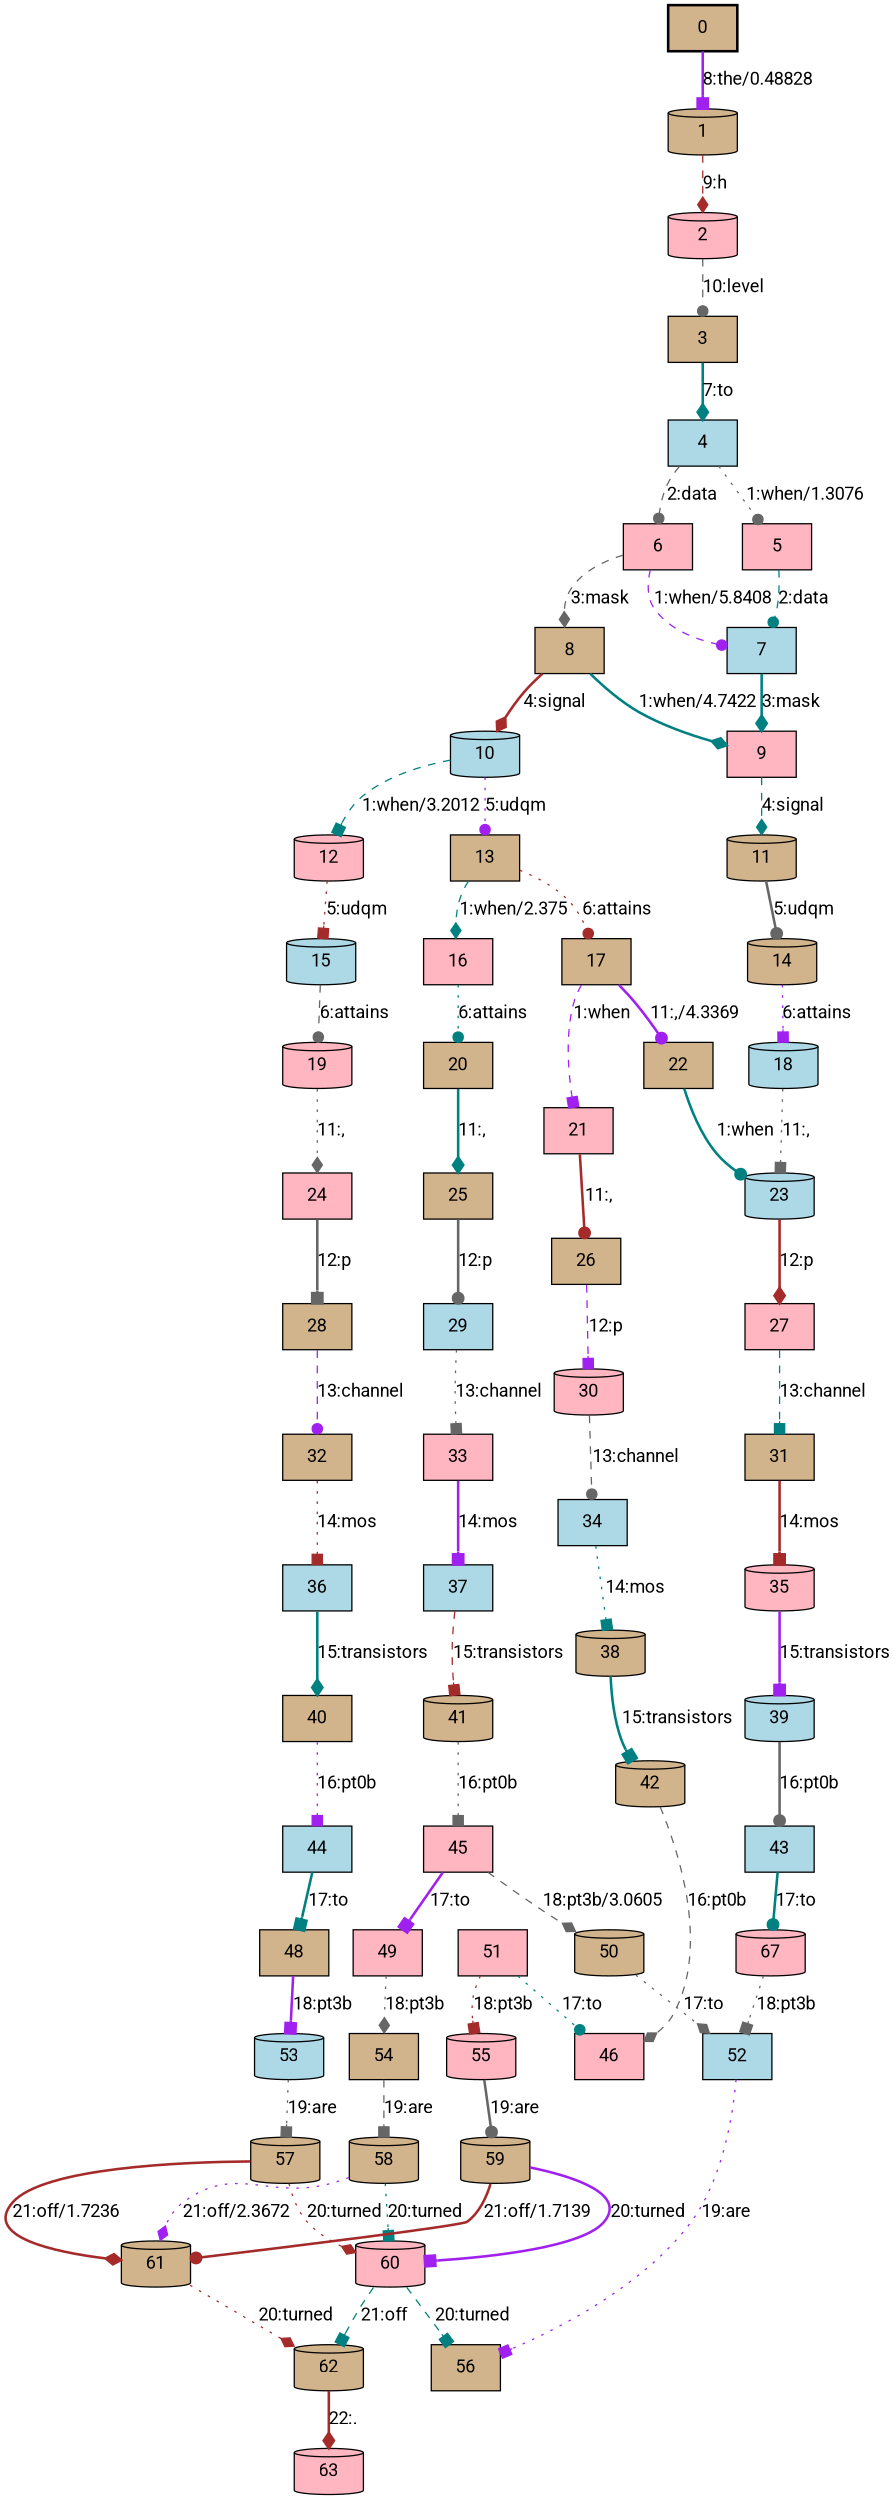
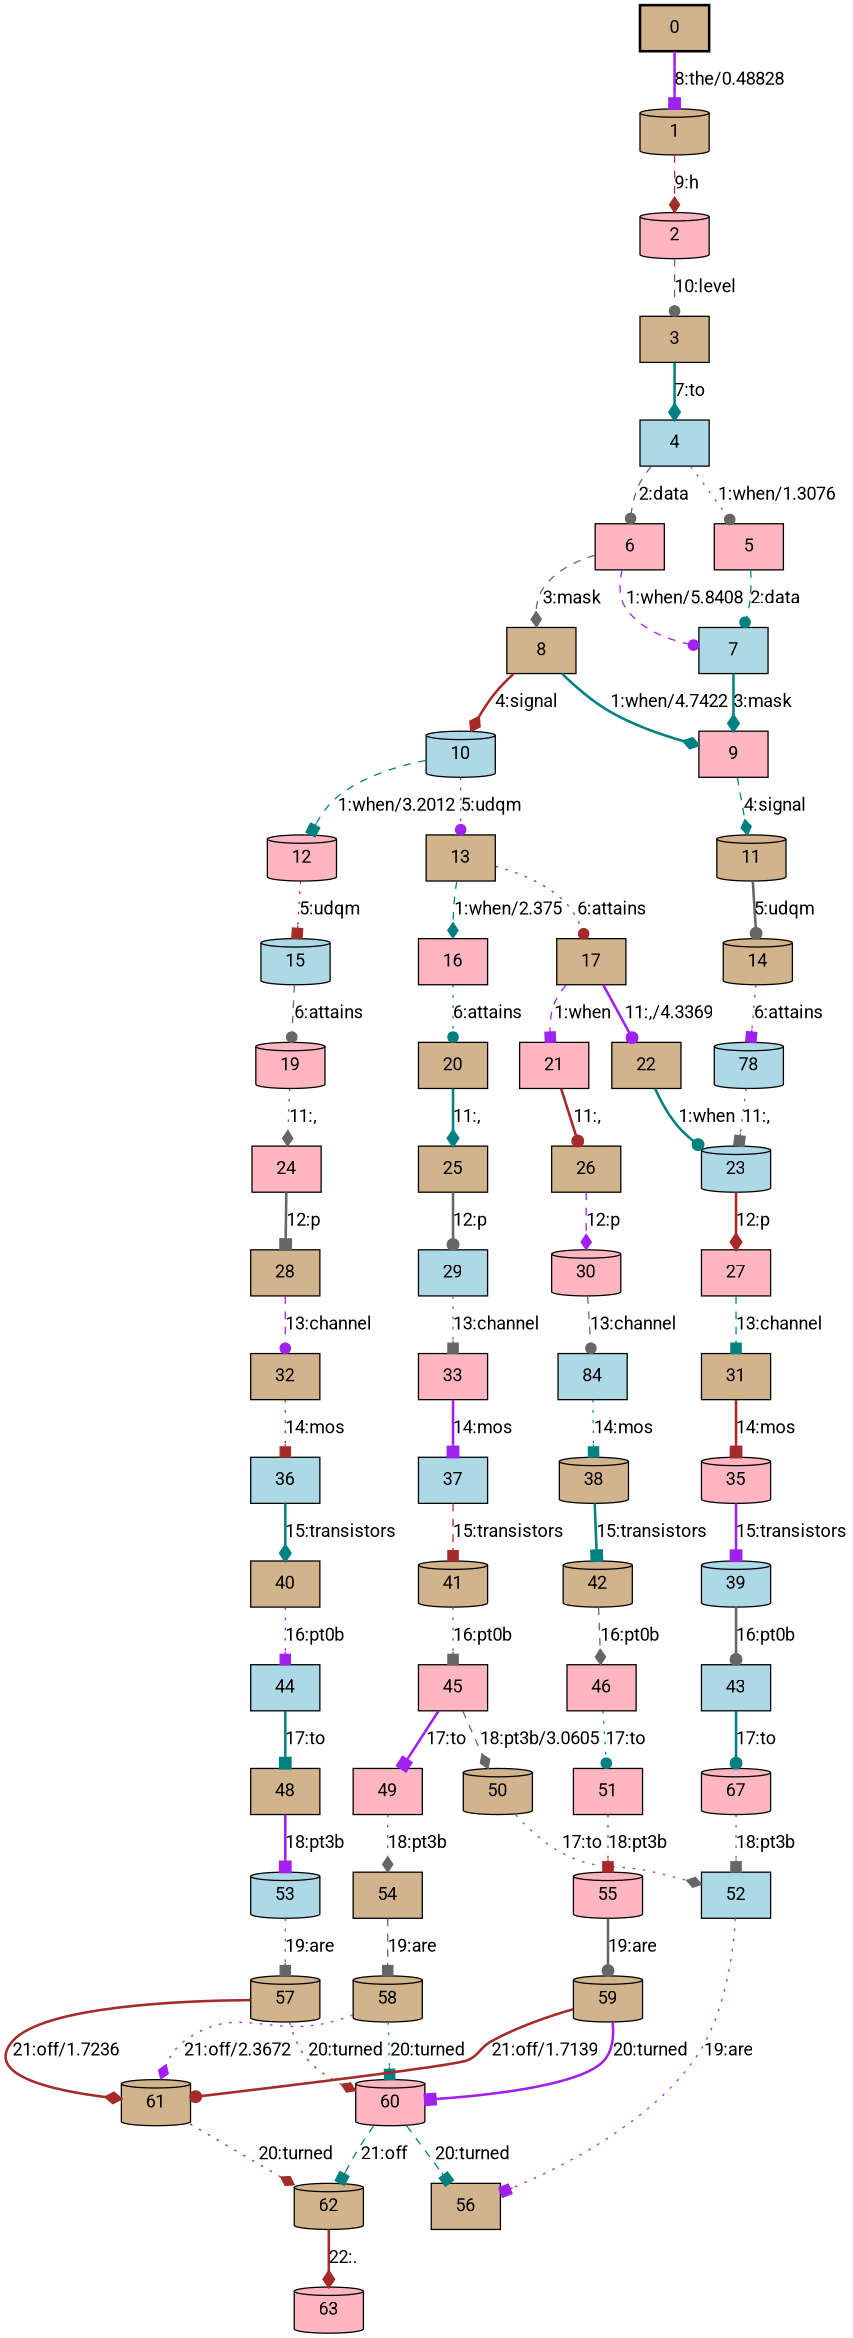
(783, 1065) -> (749, 1065)
(587, 1320) -> (586, 1213)
(593, 1523) -> (593, 1377)
(547, 2001) -> (604, 1734)
